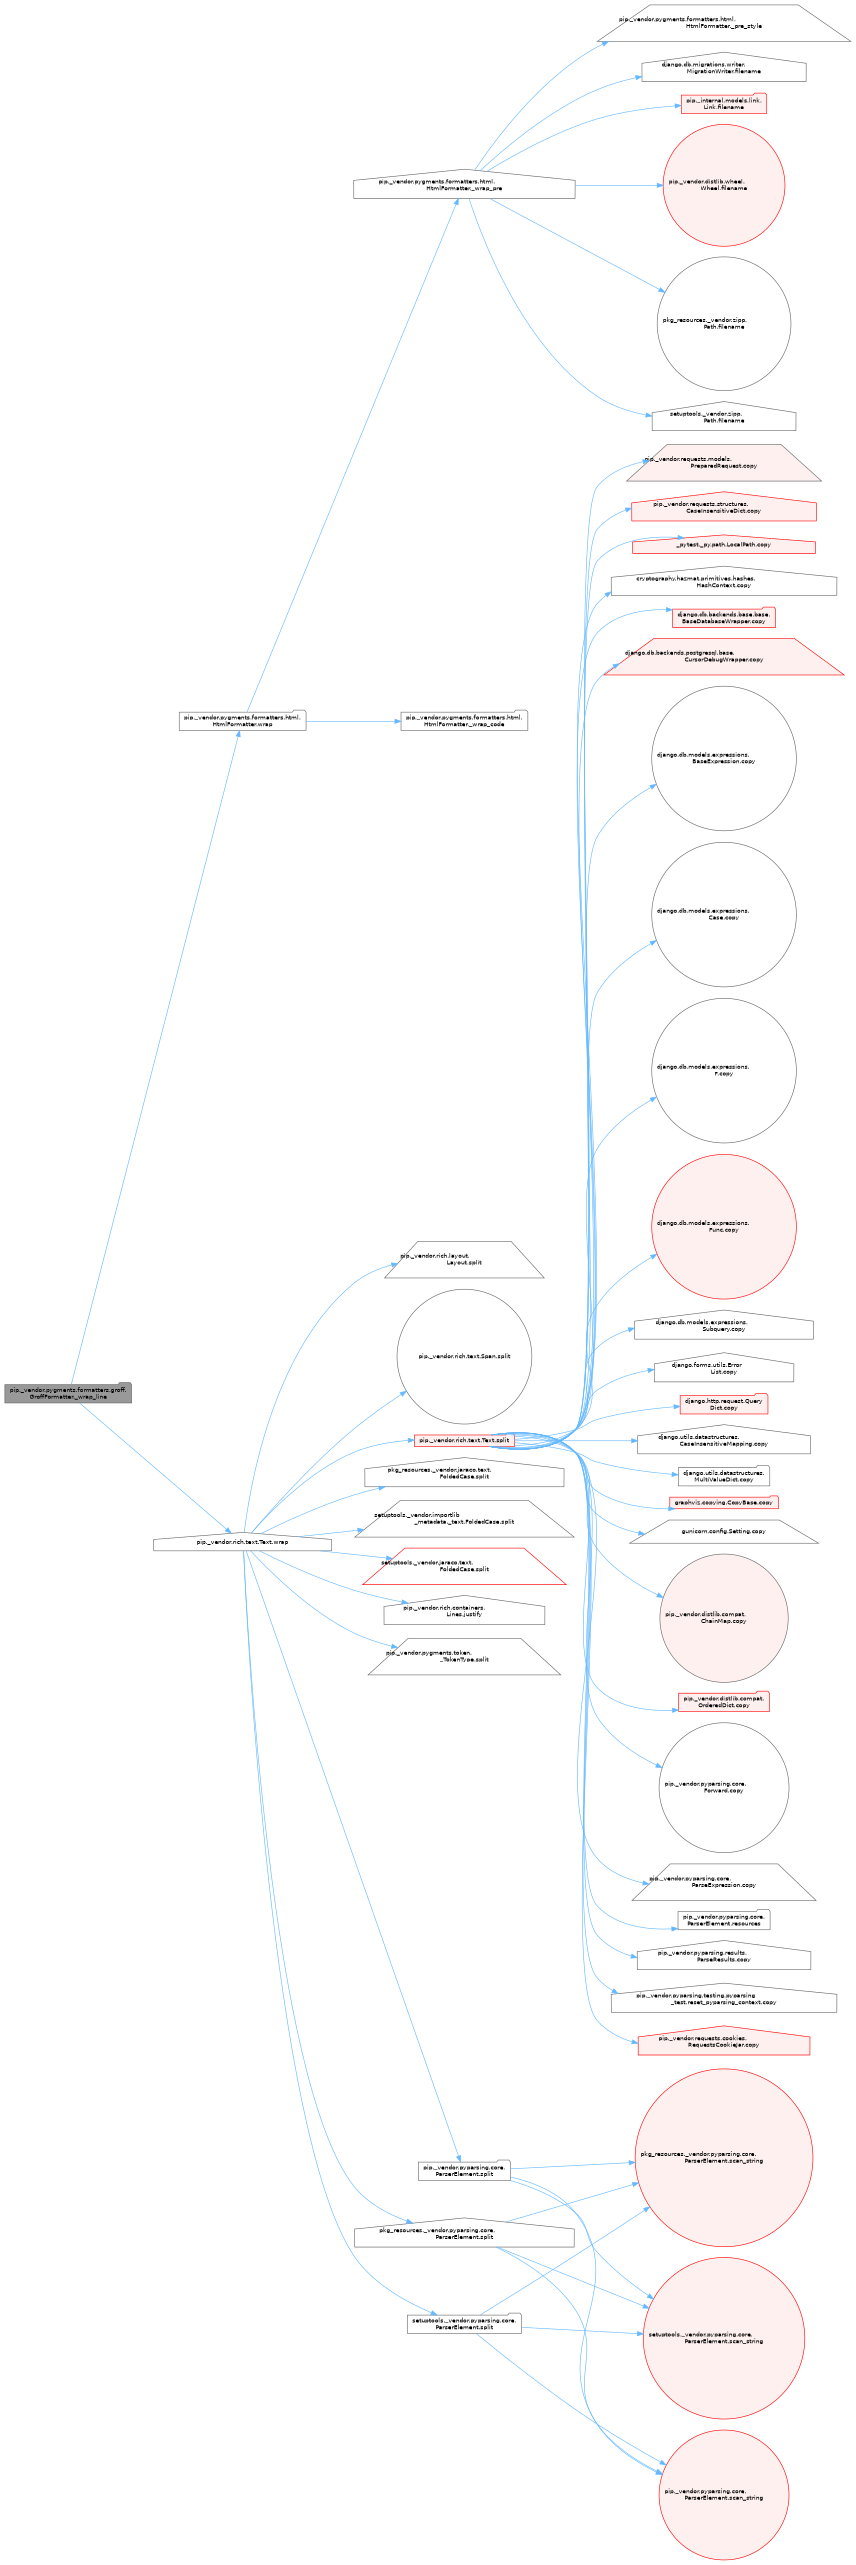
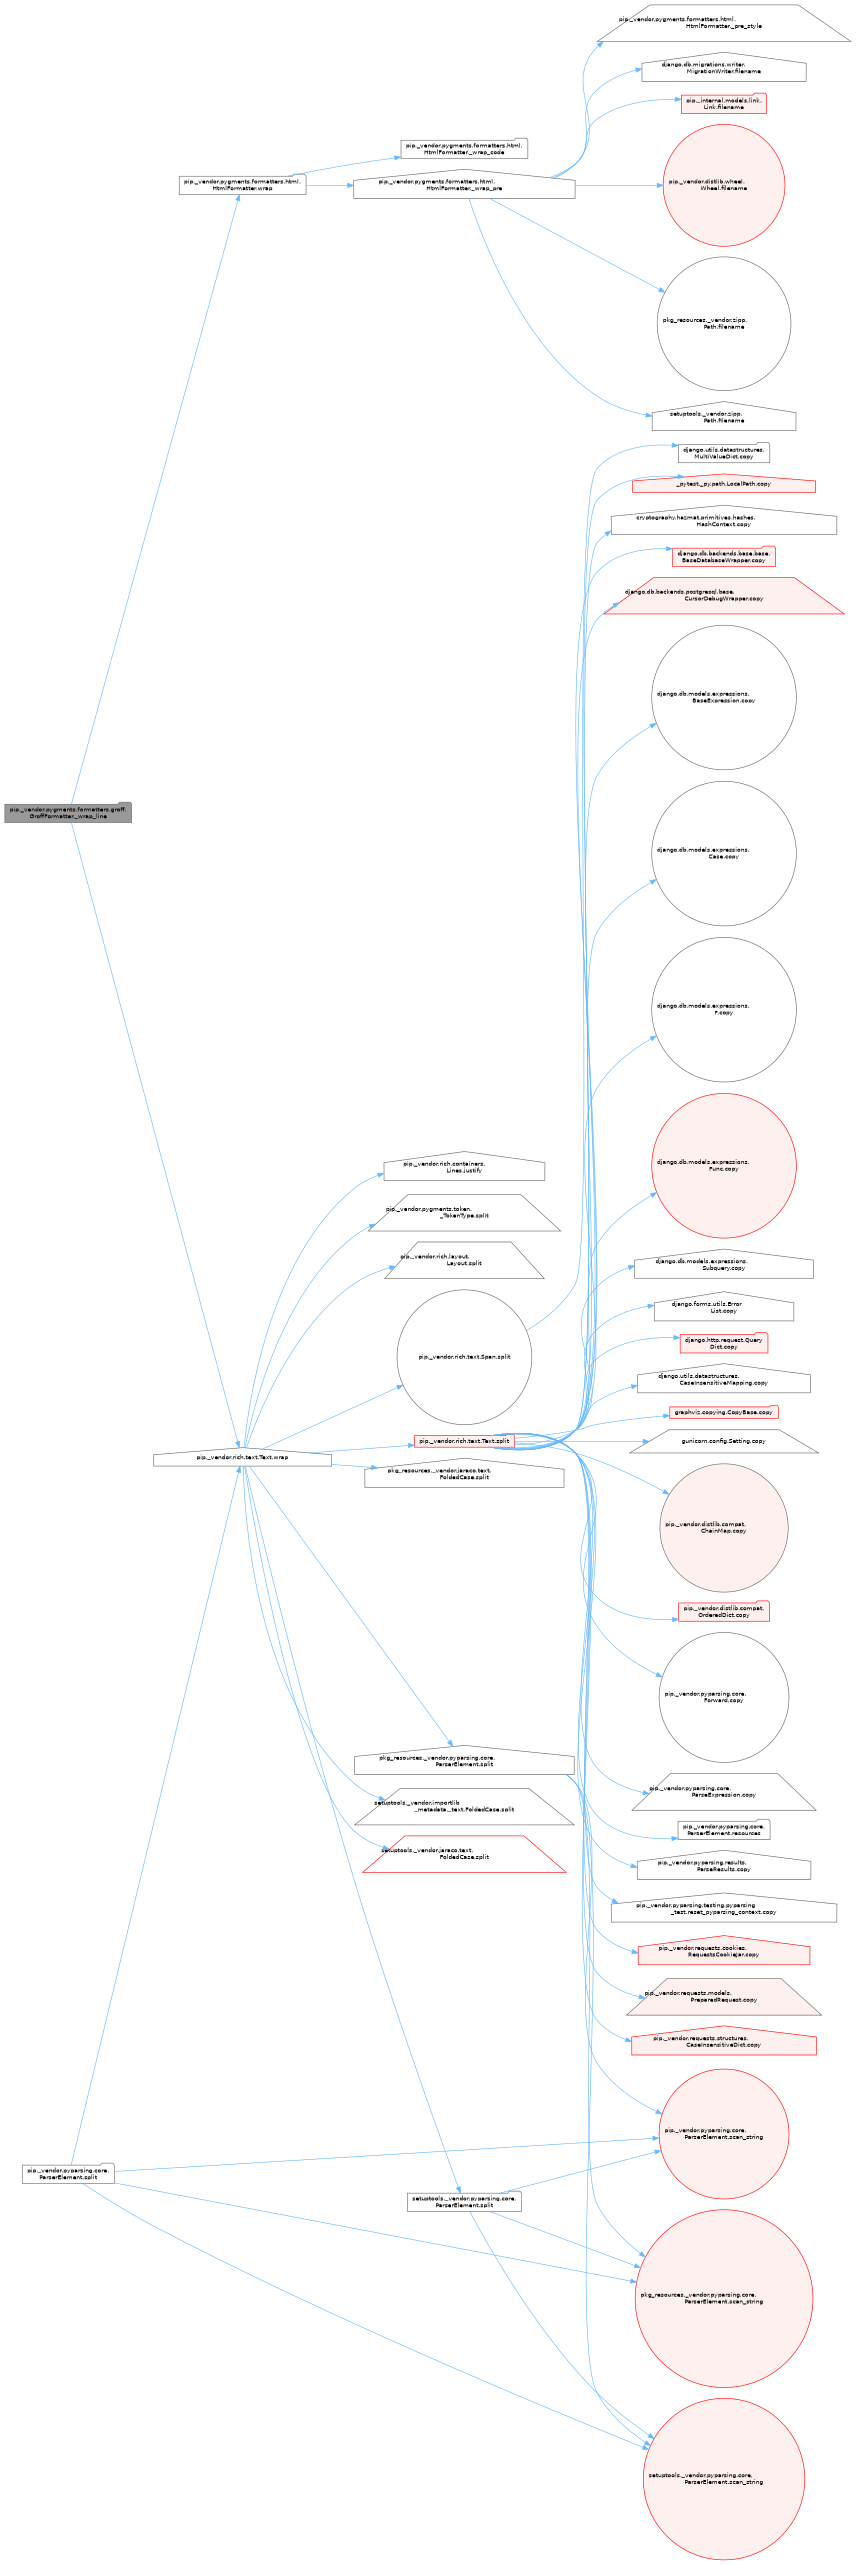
(593, 1461) -> (584, 1063)
(352, 1853) -> (155, 1819)
